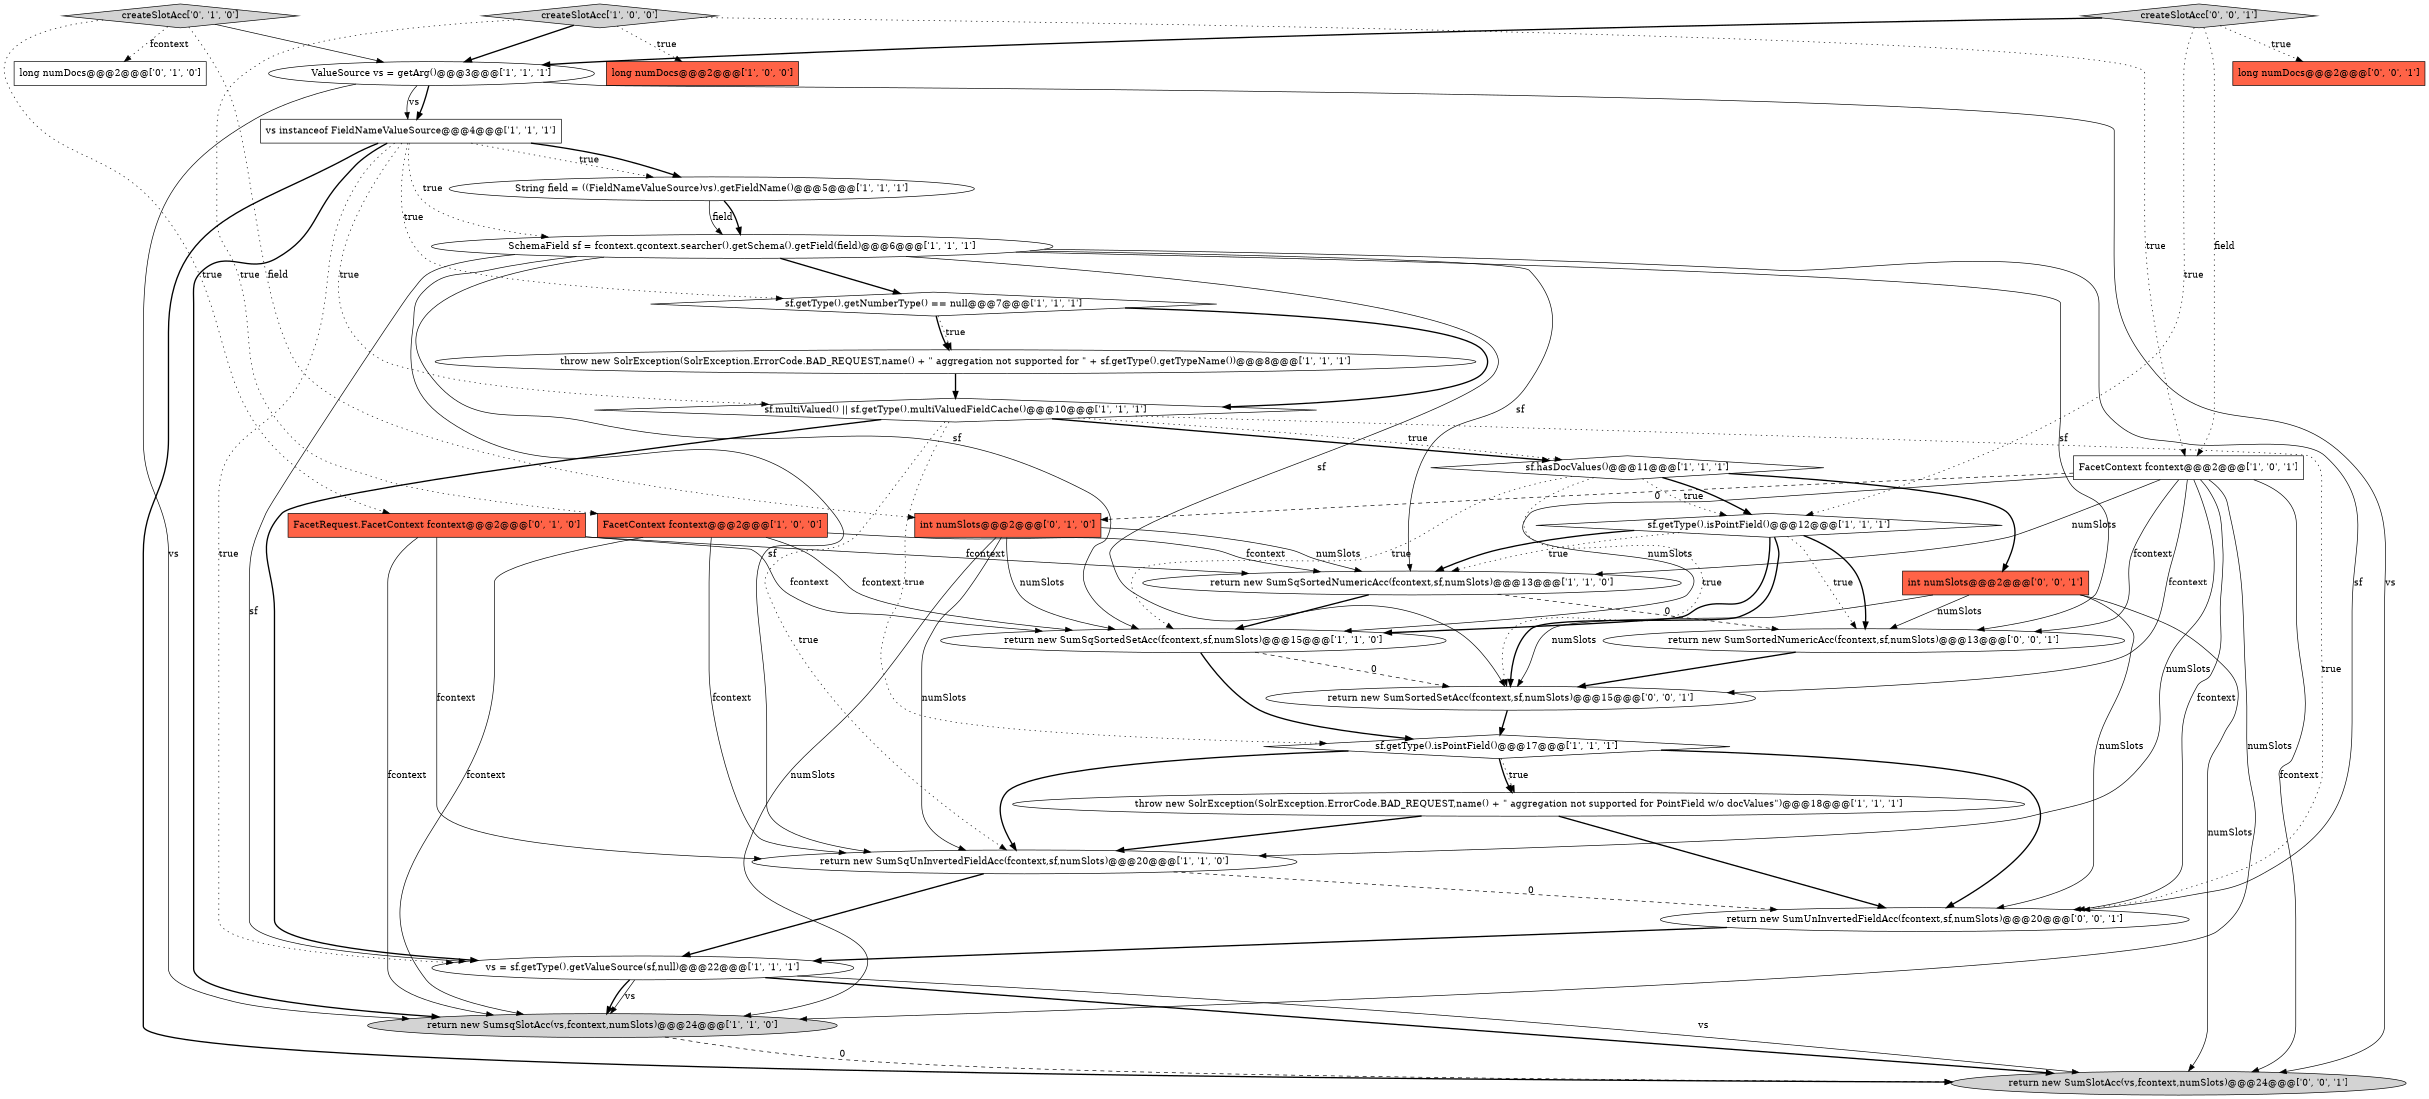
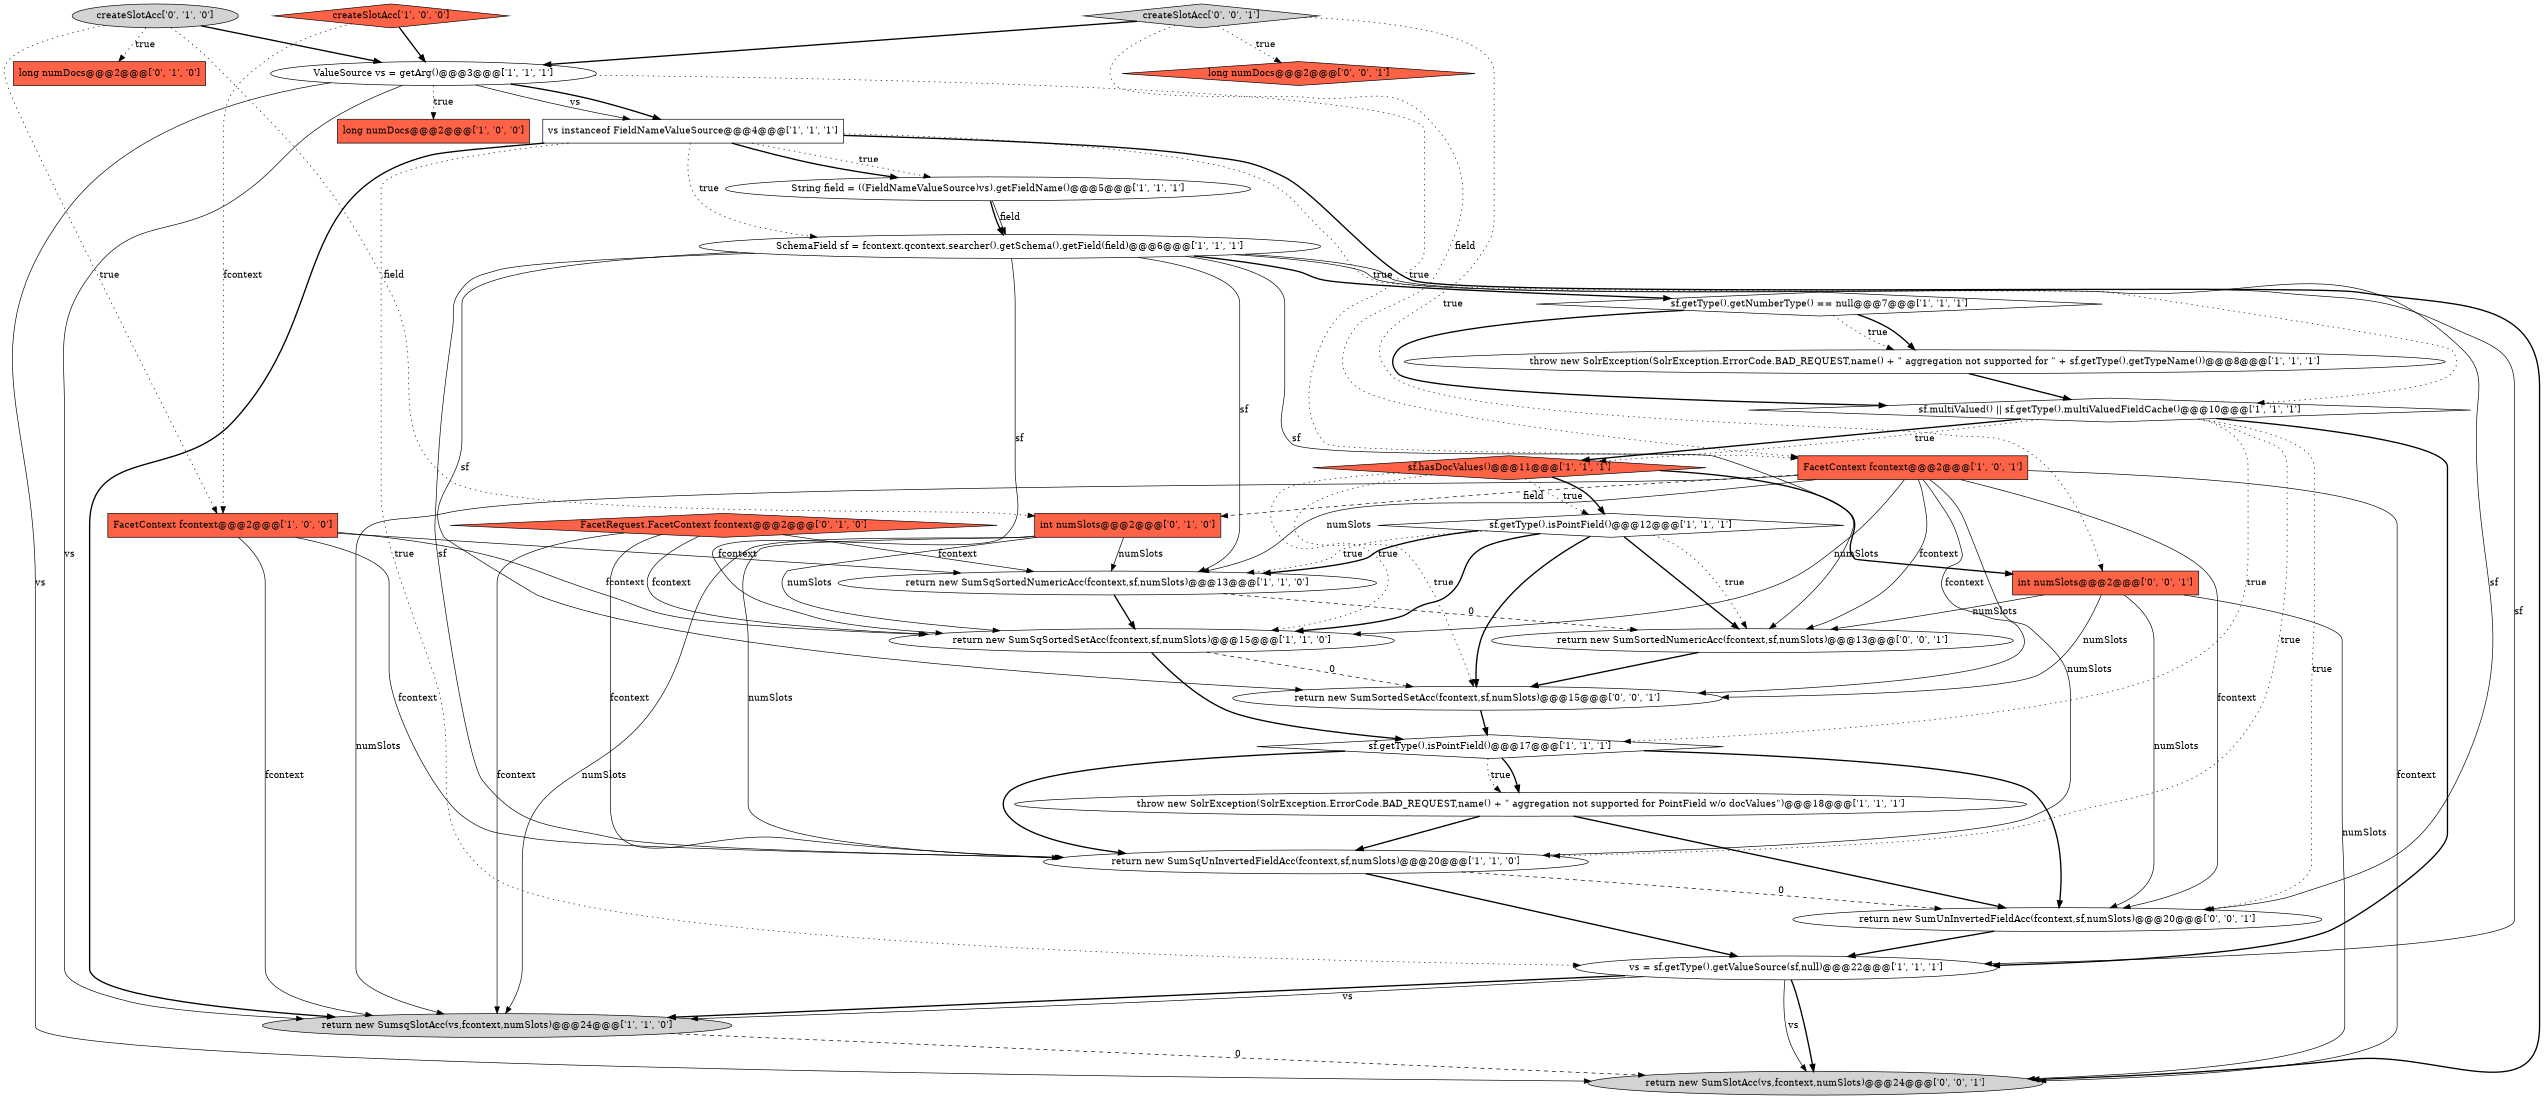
(180, 16) -> (155, 16)
(600, 16) -> (391, 16)
(1614, 35) -> (1424, 130)
(296, 42) -> (283, 42)
(646, 42) -> (433, 99)
(169, 45) -> (146, 45)
(110, 74) -> (110, 74)
(2329, 74) -> (1299, 74)
(176, 234) -> (80, 239)
(250, 275) -> (243, 275)
(538, 282) -> none
(2139, 369) -> (1497, 403)
(1627, 468) -> (1509, 468)
(2188, 468) -> (1913, 468)
(1658, 497) -> (1534, 497)
(437, 525) -> (724, 525)
